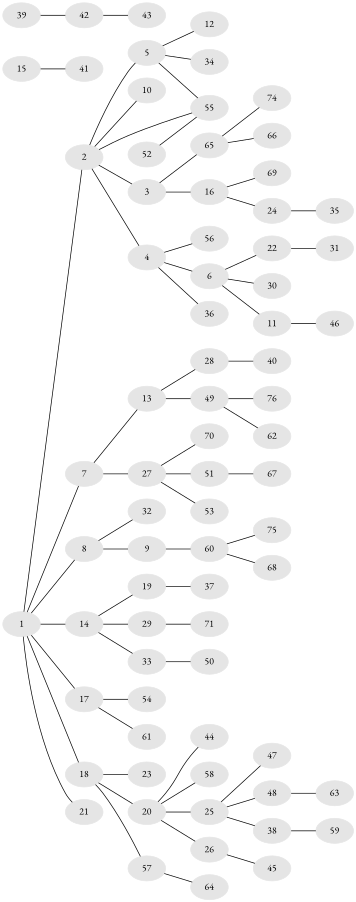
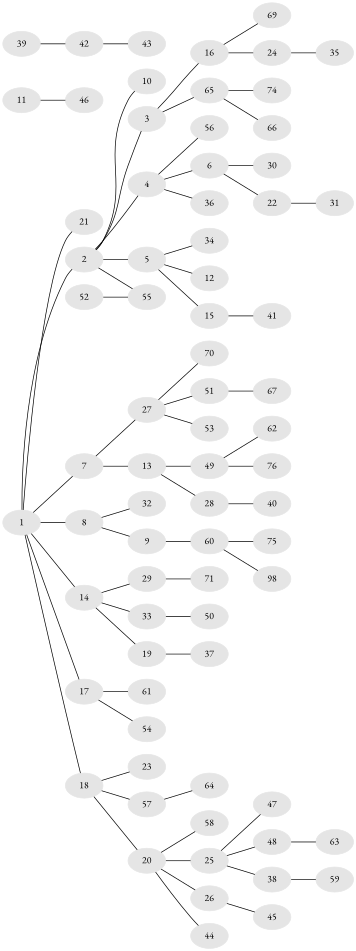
(178, 81) -> (178, 288)
(241, 300) -> none
(272, 568) -> (272, 579)
